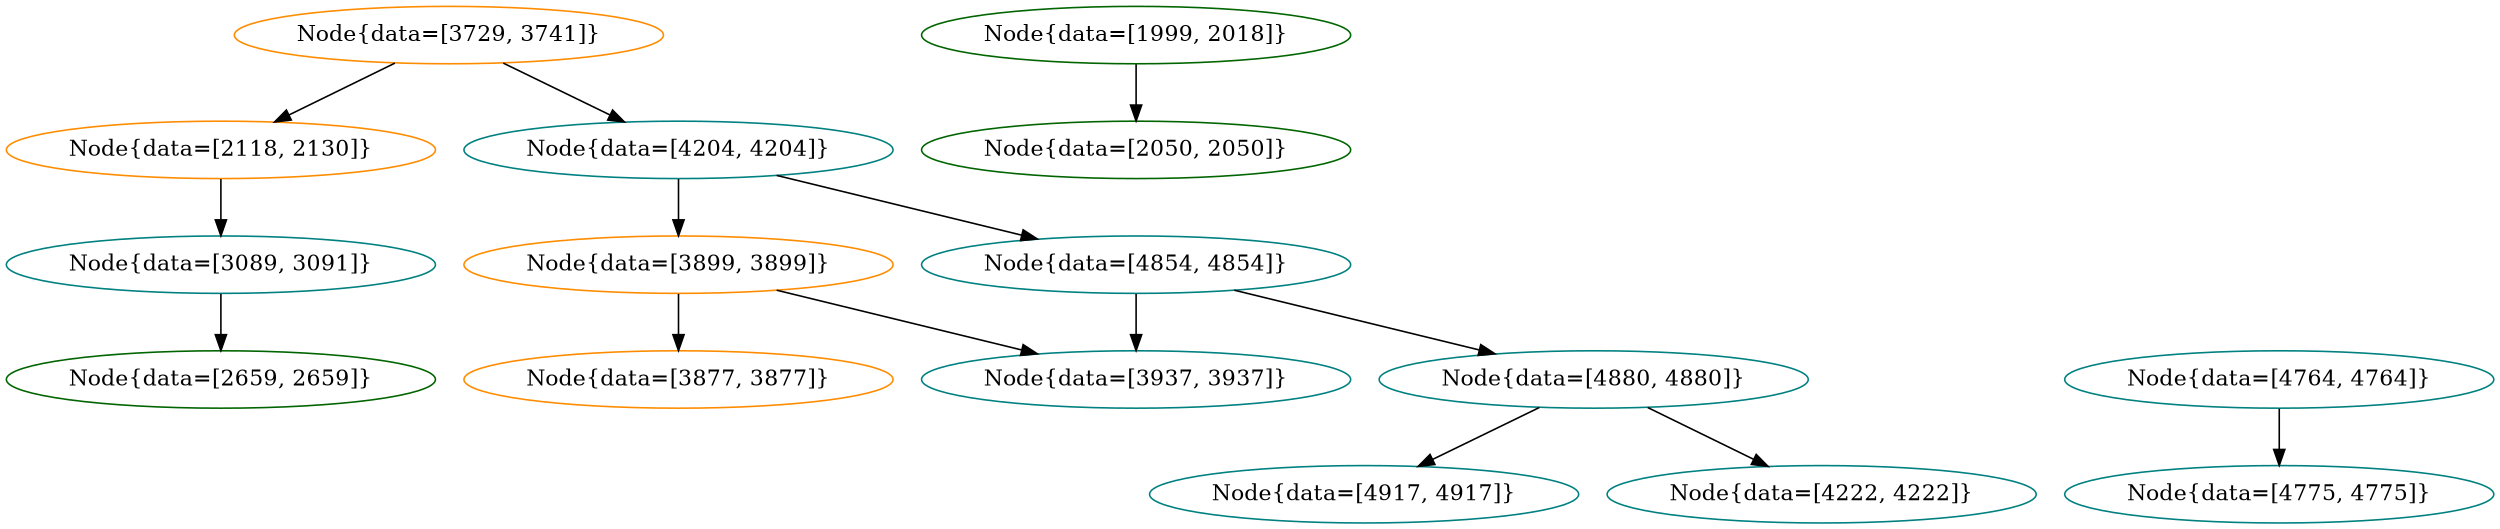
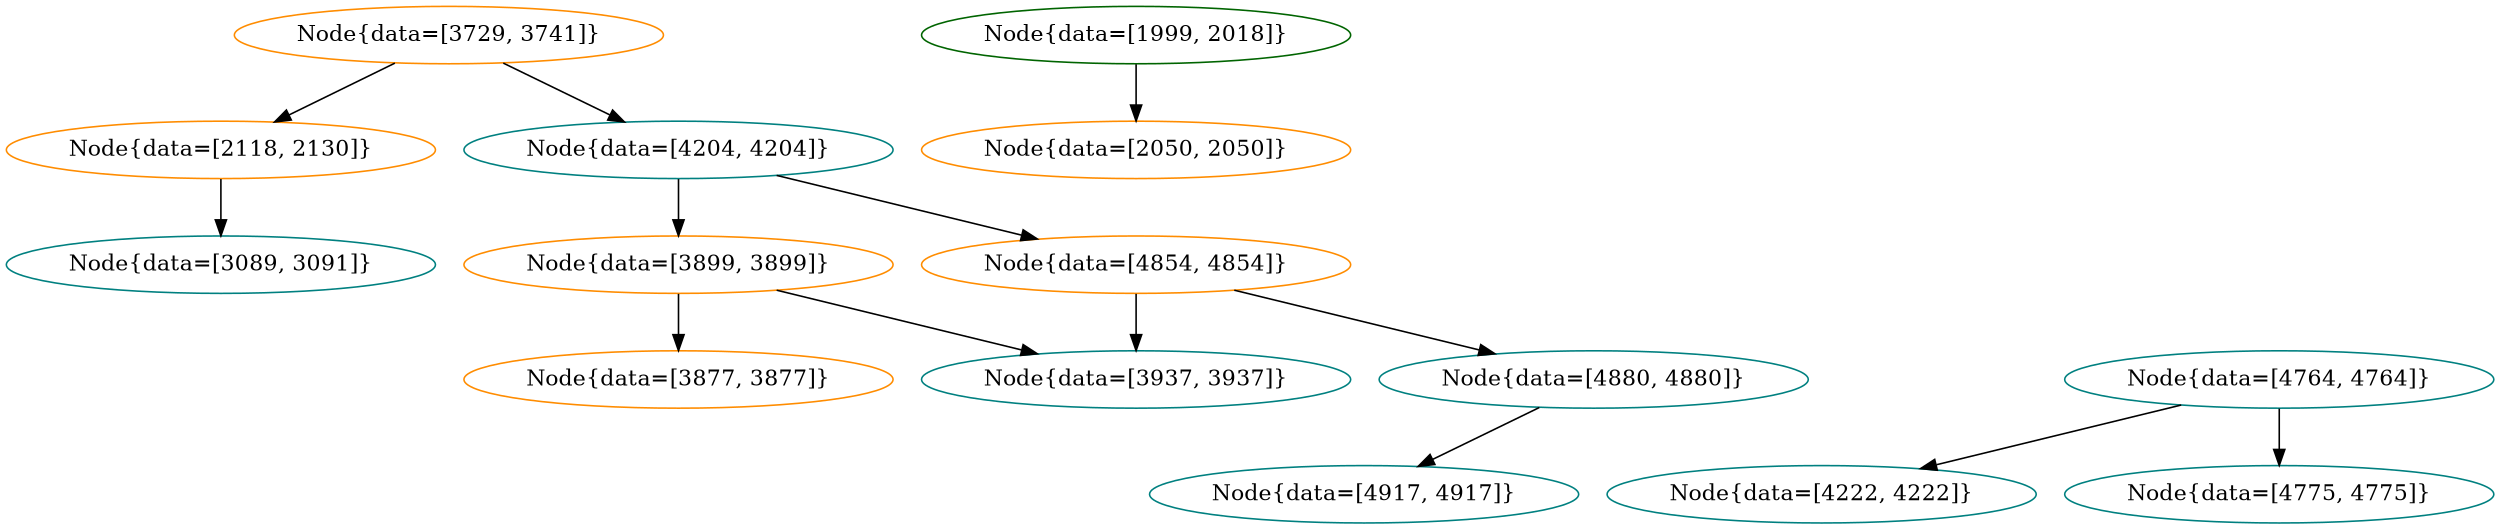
(1136, 150) -> (1136, 150)
(1136, 265) -> (1136, 265)
(221, 379) -> none
(1701, 433) -> (2059, 435)
